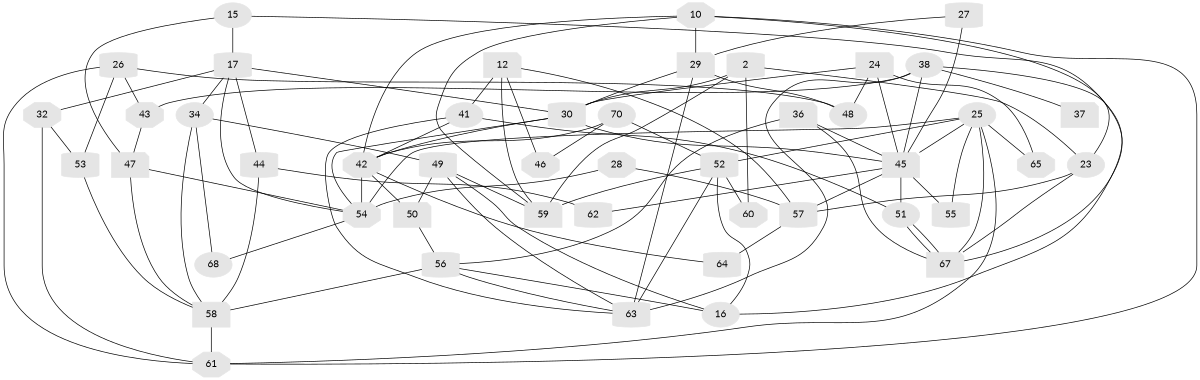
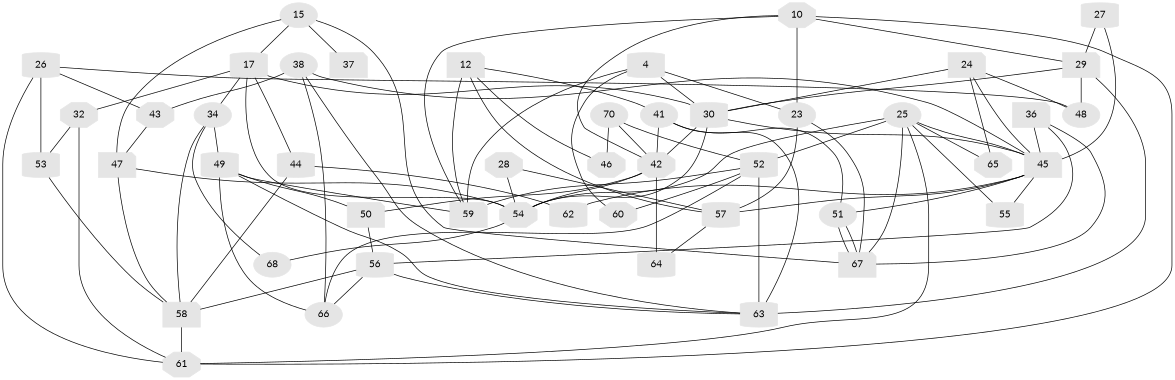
(746, 65) -> (646, 65)
(1002, 87) -> (323, 39)
(721, 315) -> (324, 315)
